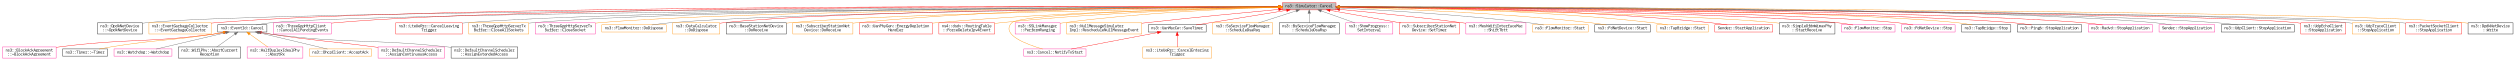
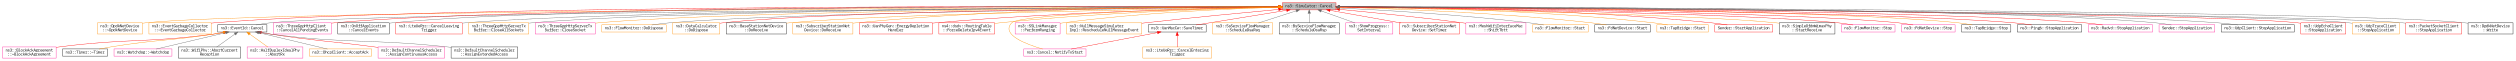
(710, 10) -> (710, 10)
(1904, 10) -> (1904, 10)
(1028, 16) -> (1028, 16)
(120, 28) -> (120, 28)
none -> (363, 28)
